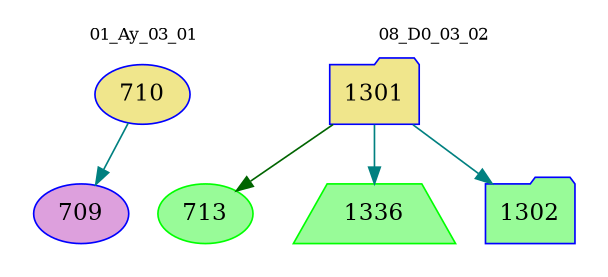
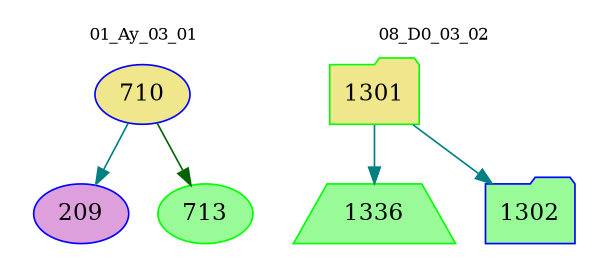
(374, 94) -> (374, 94)
(292, 153) -> (170, 147)
(81, 214) -> (81, 214)
